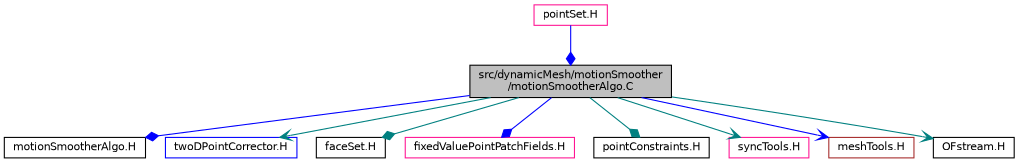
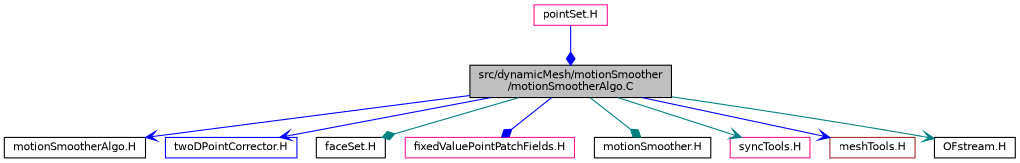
(314, 116) -> (313, 116)
(391, 116) -> (391, 116)
(652, 148) -> (653, 148)
